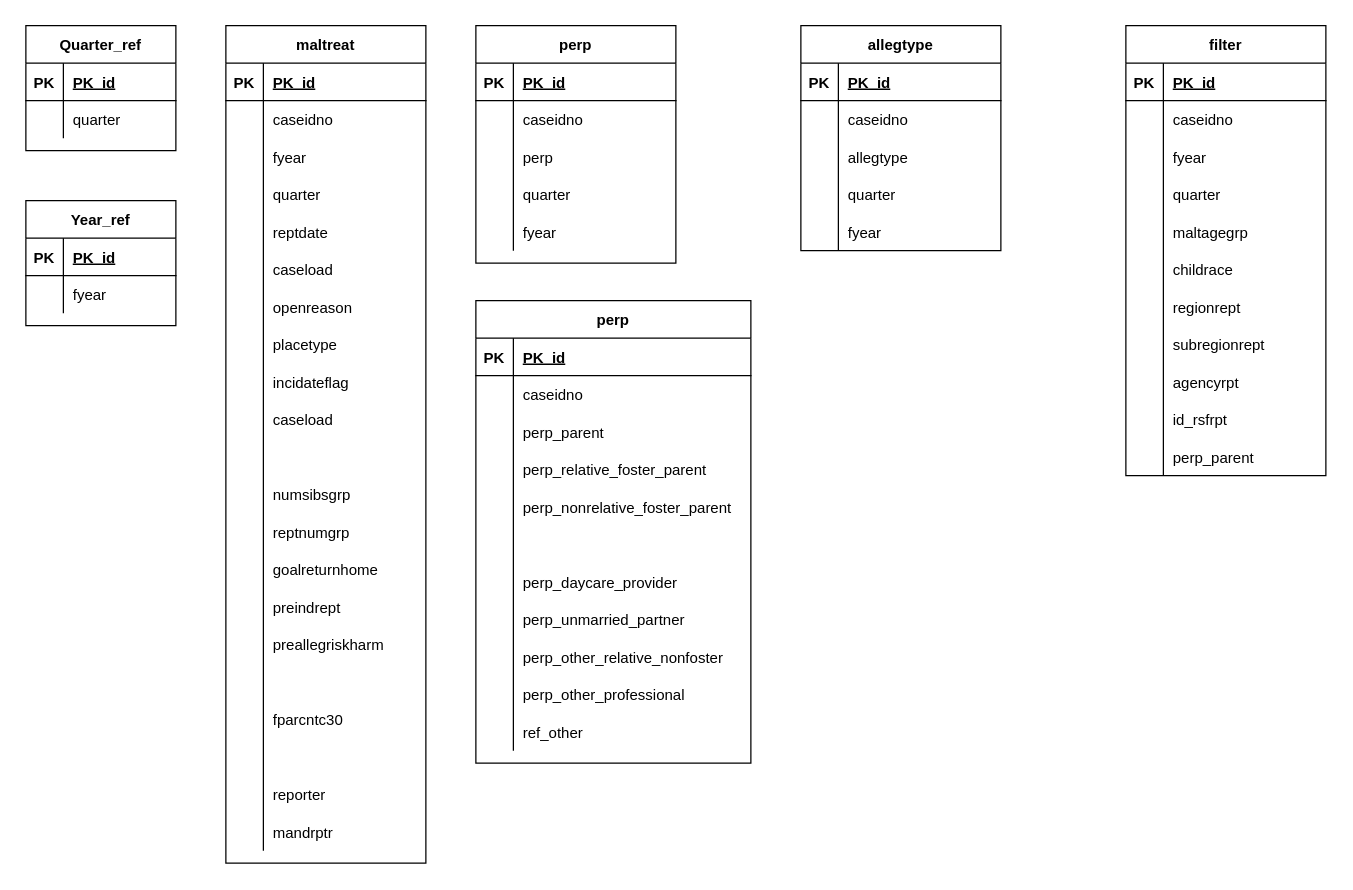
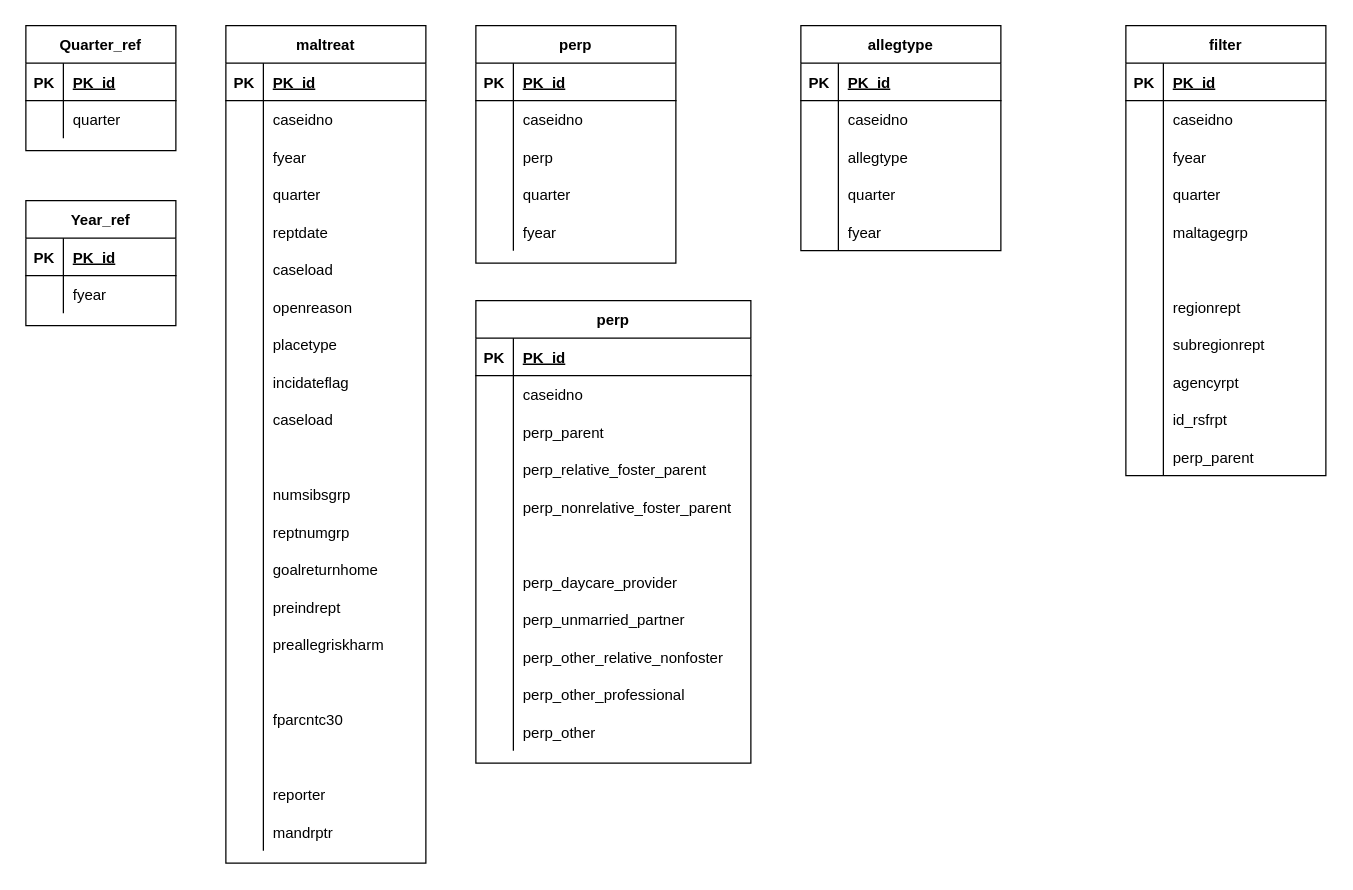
(1244, 269) -> none
(560, 733) -> (565, 733)
